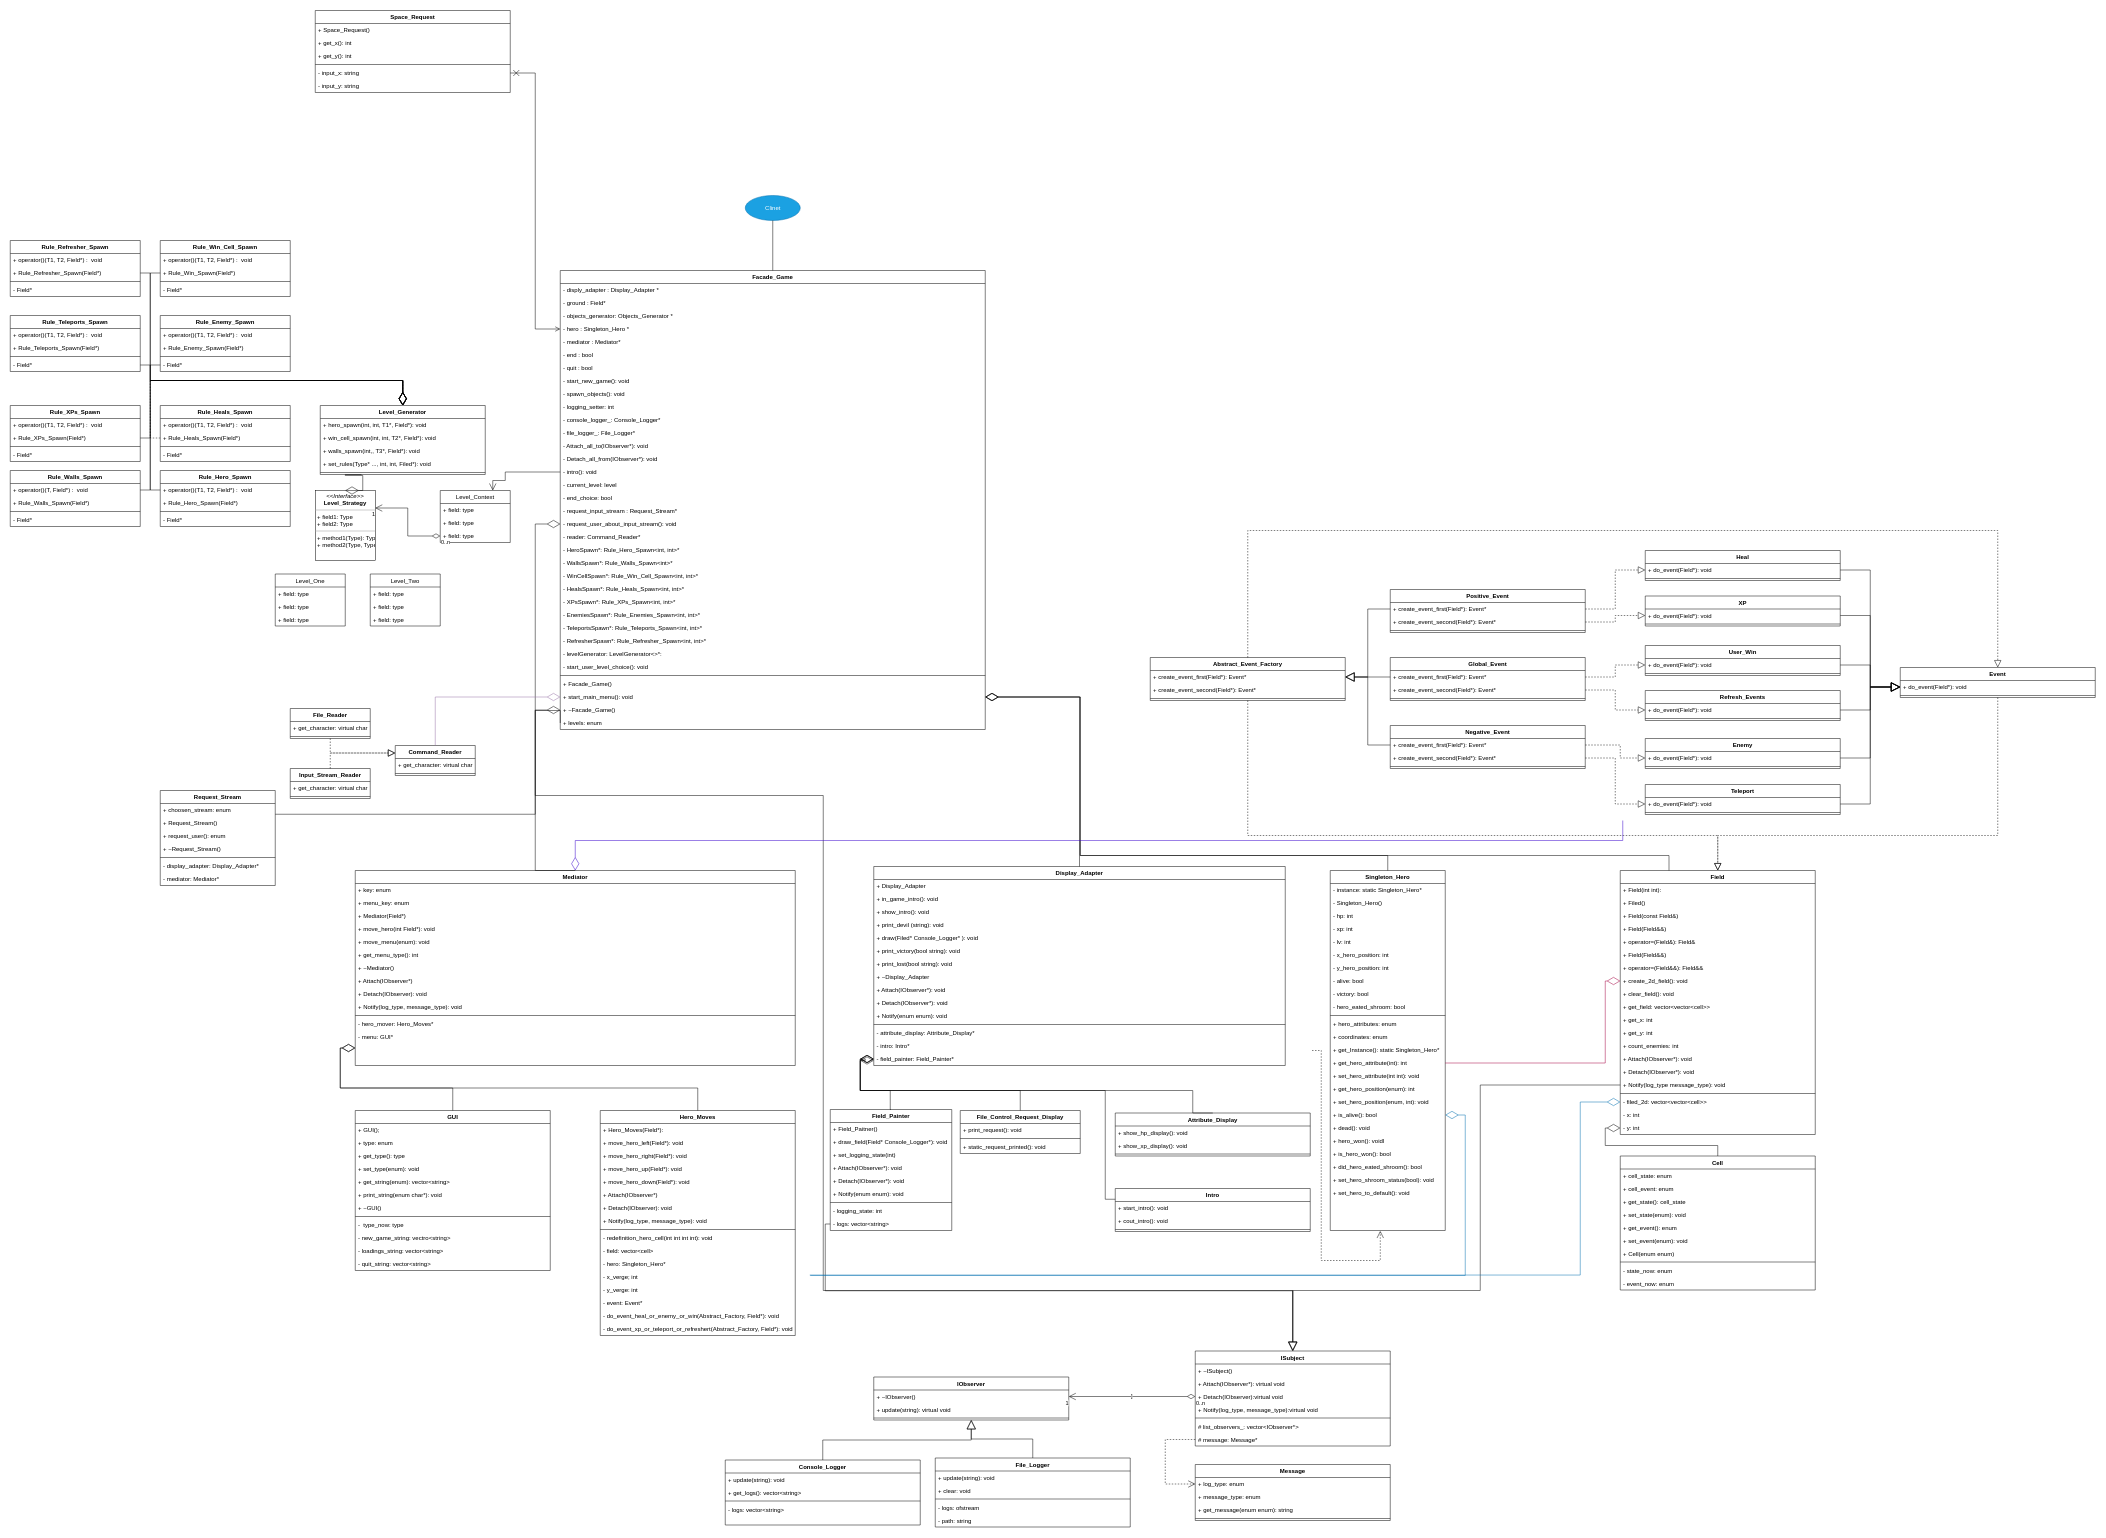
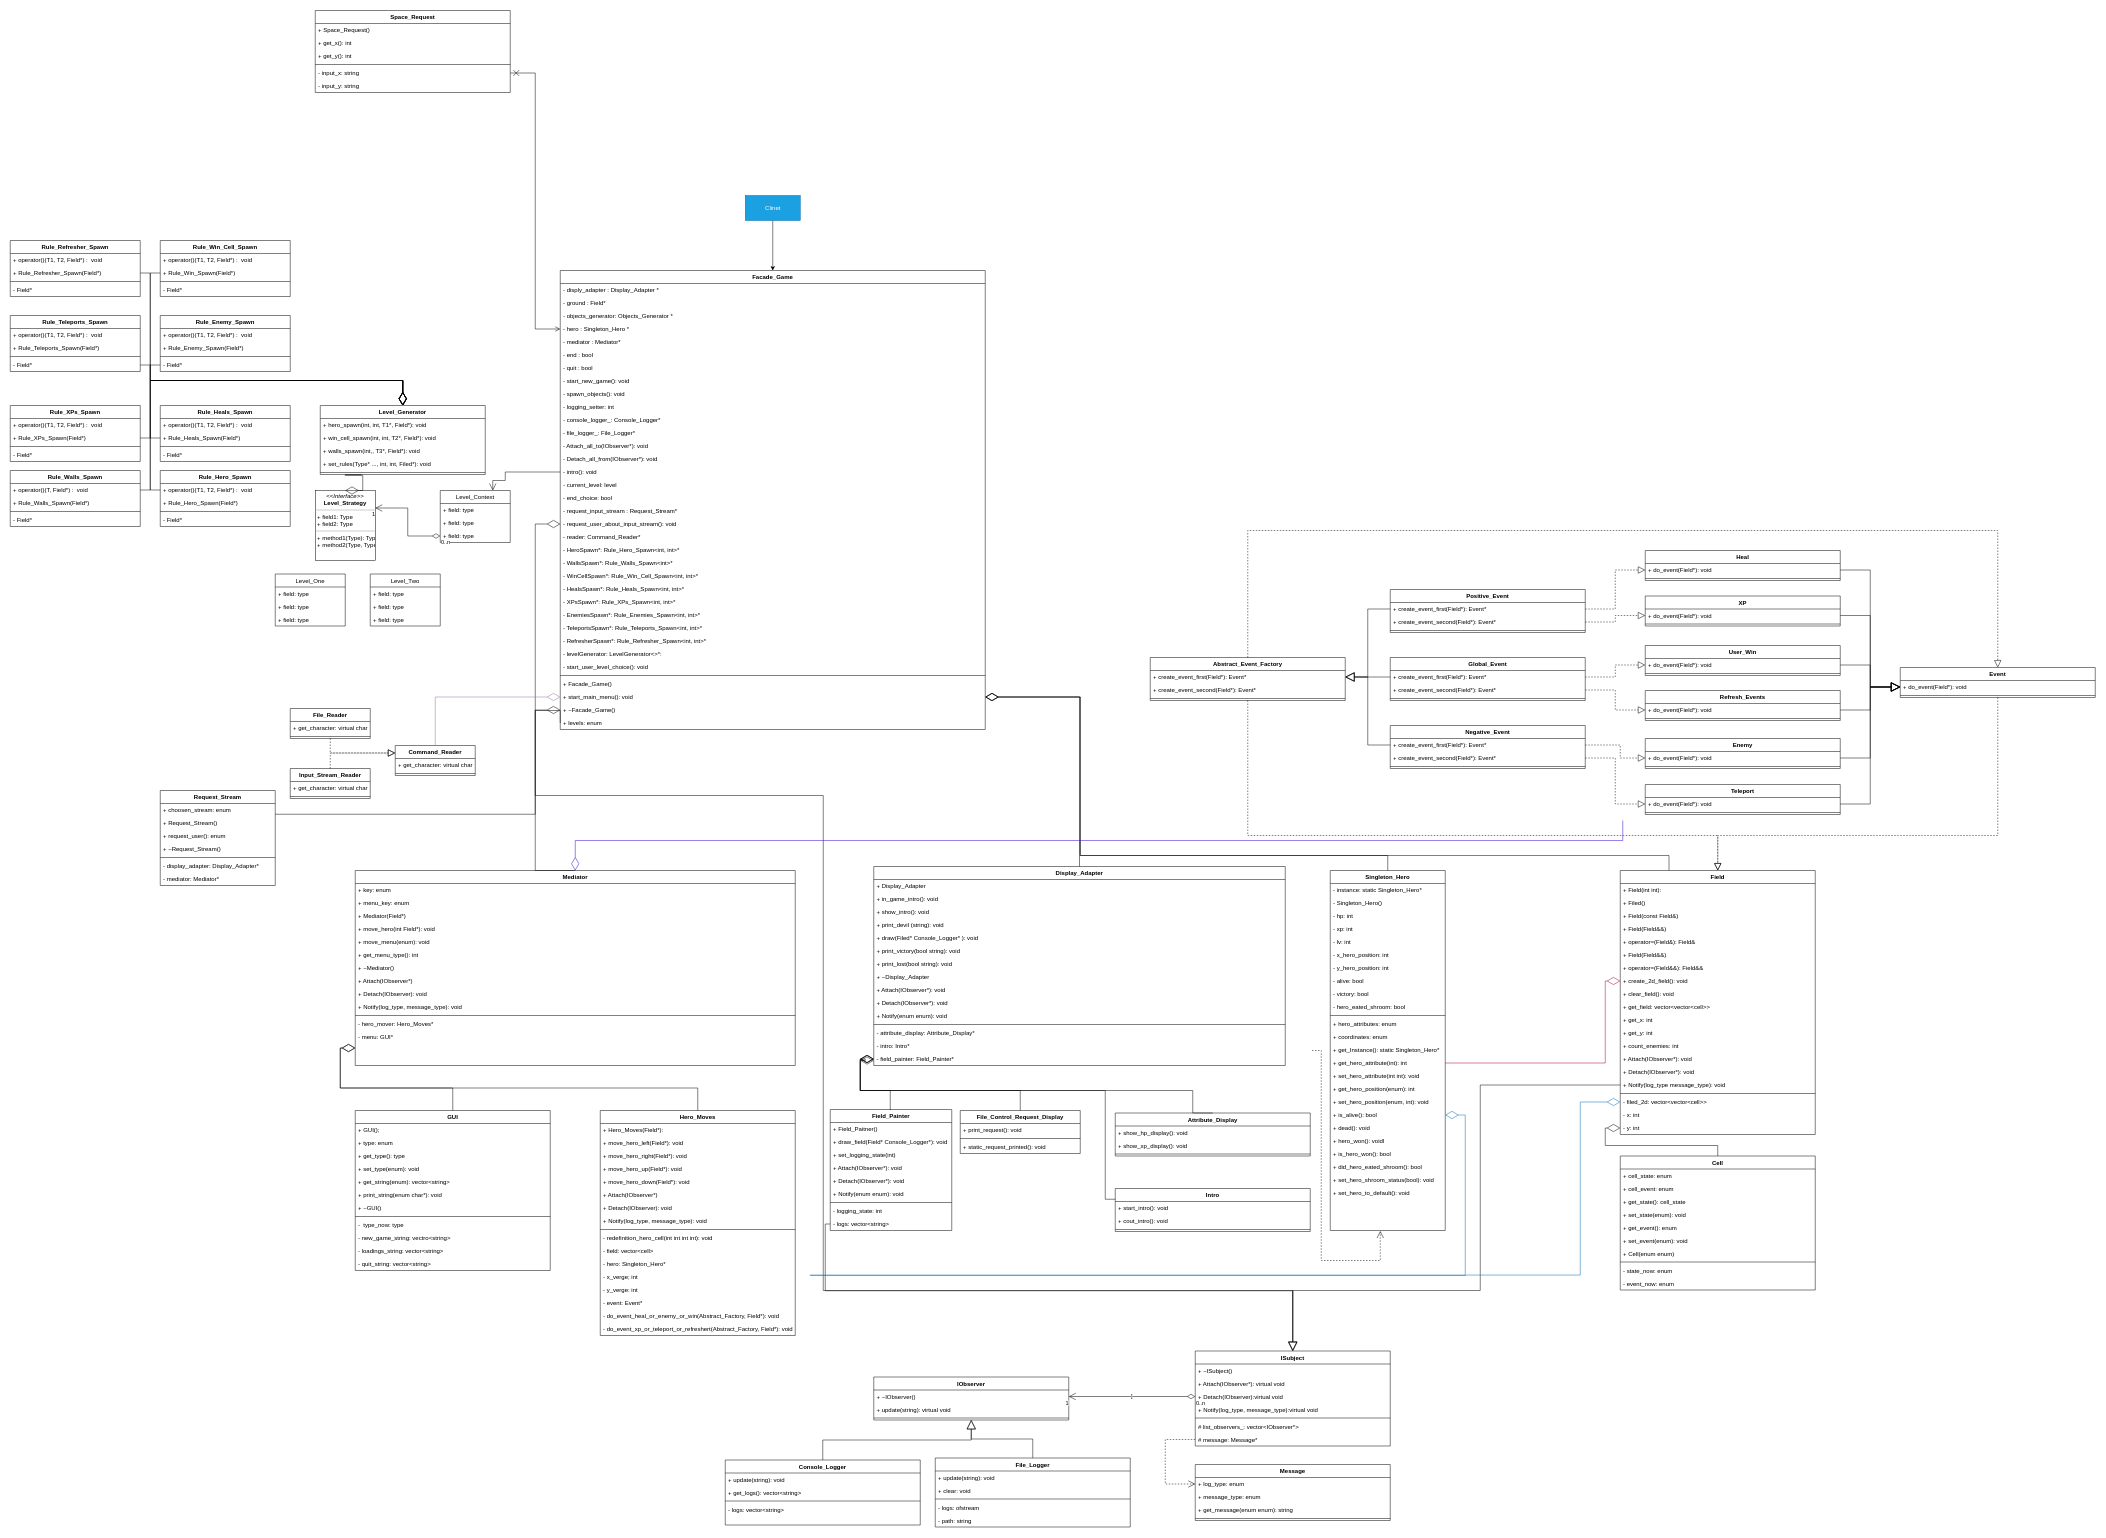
(773, 208) -> (773, 208)
(773, 267) -> (773, 265)
(155, 438) -> (155, 438)
